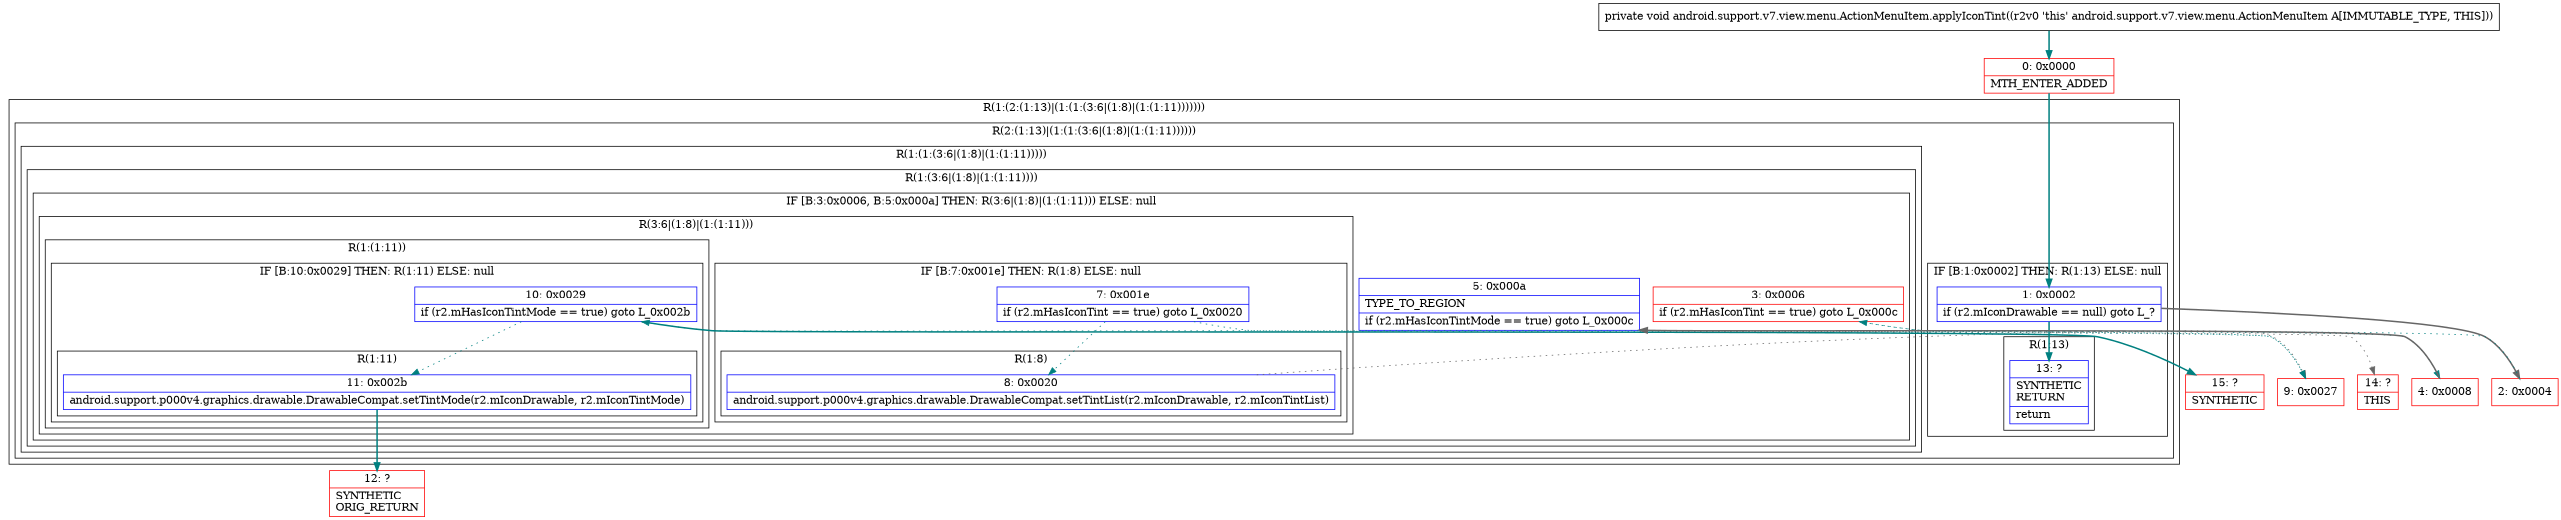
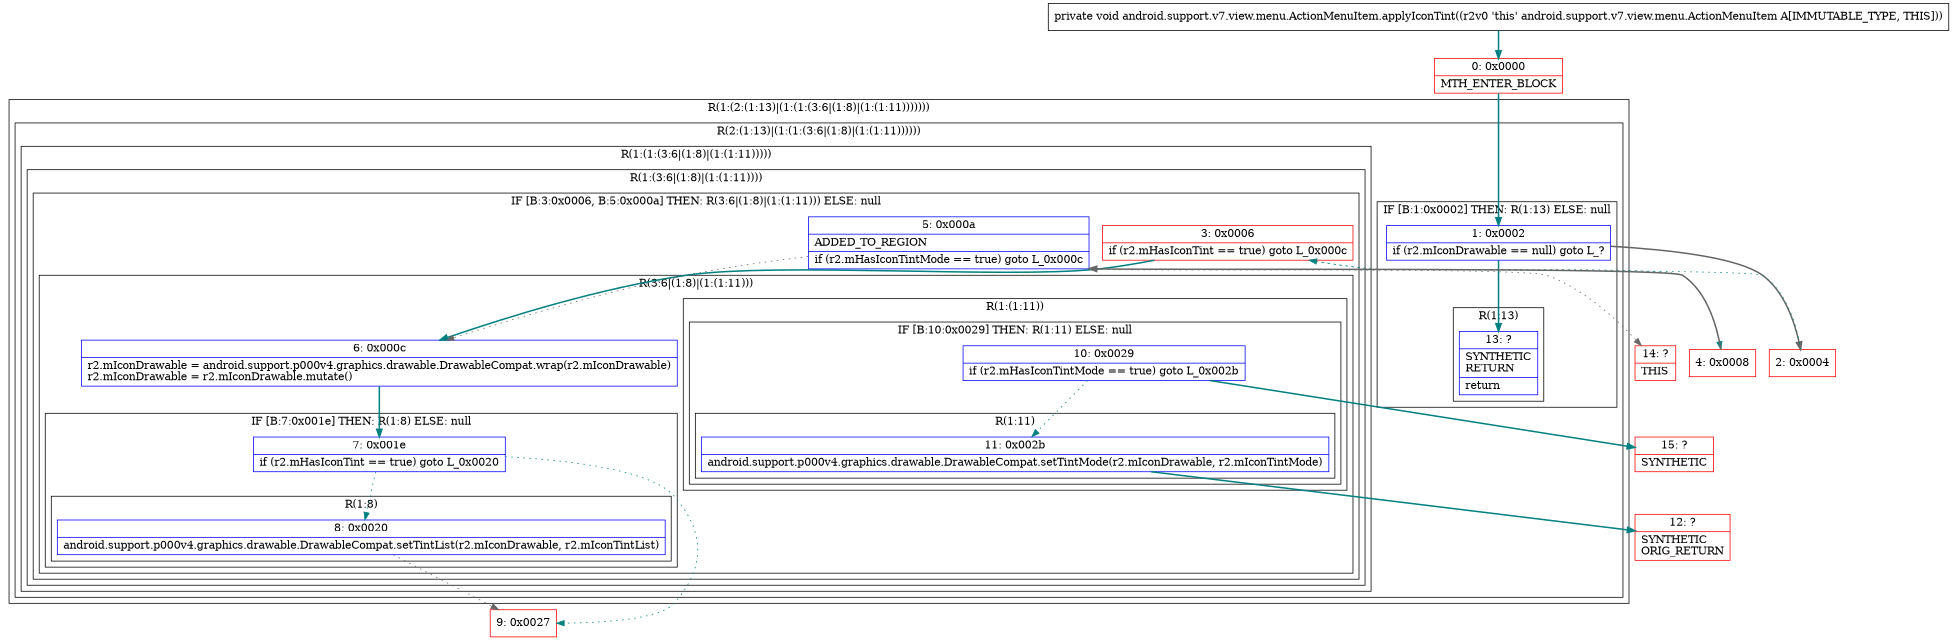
(2049, 84) -> (1499, 84)
(1415, 304) -> (871, 242)
(1487, 331) -> none
none -> (379, 363)
